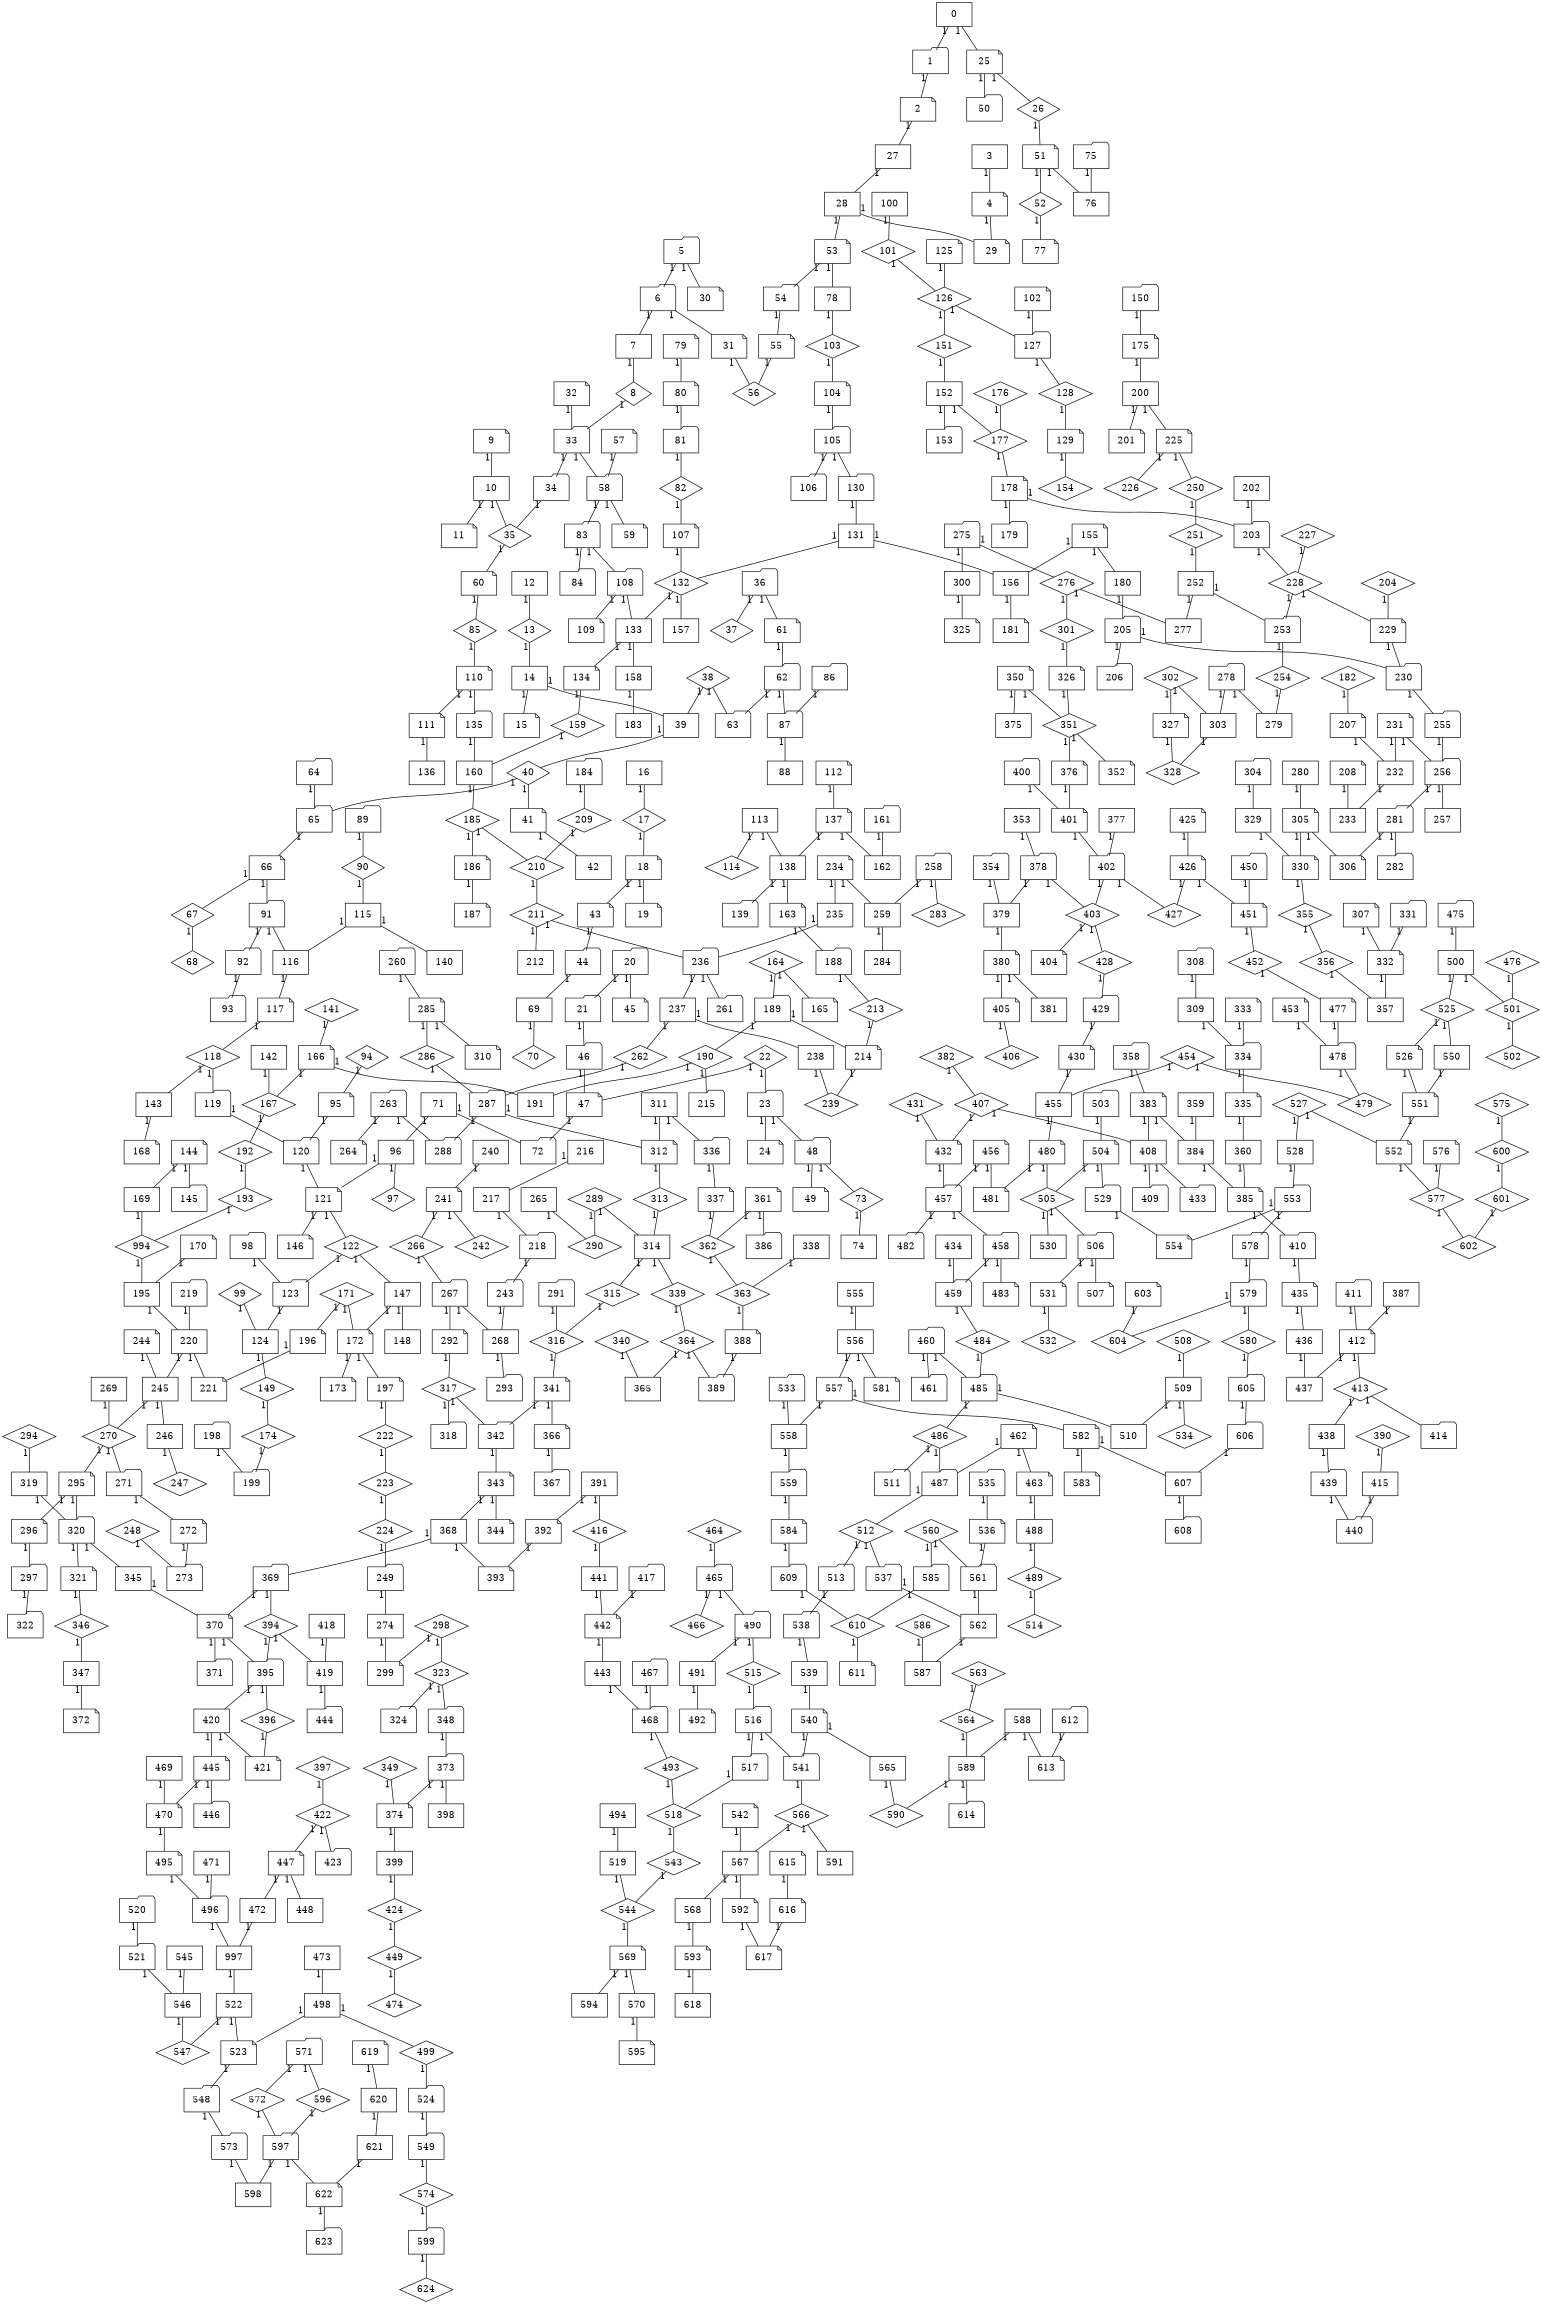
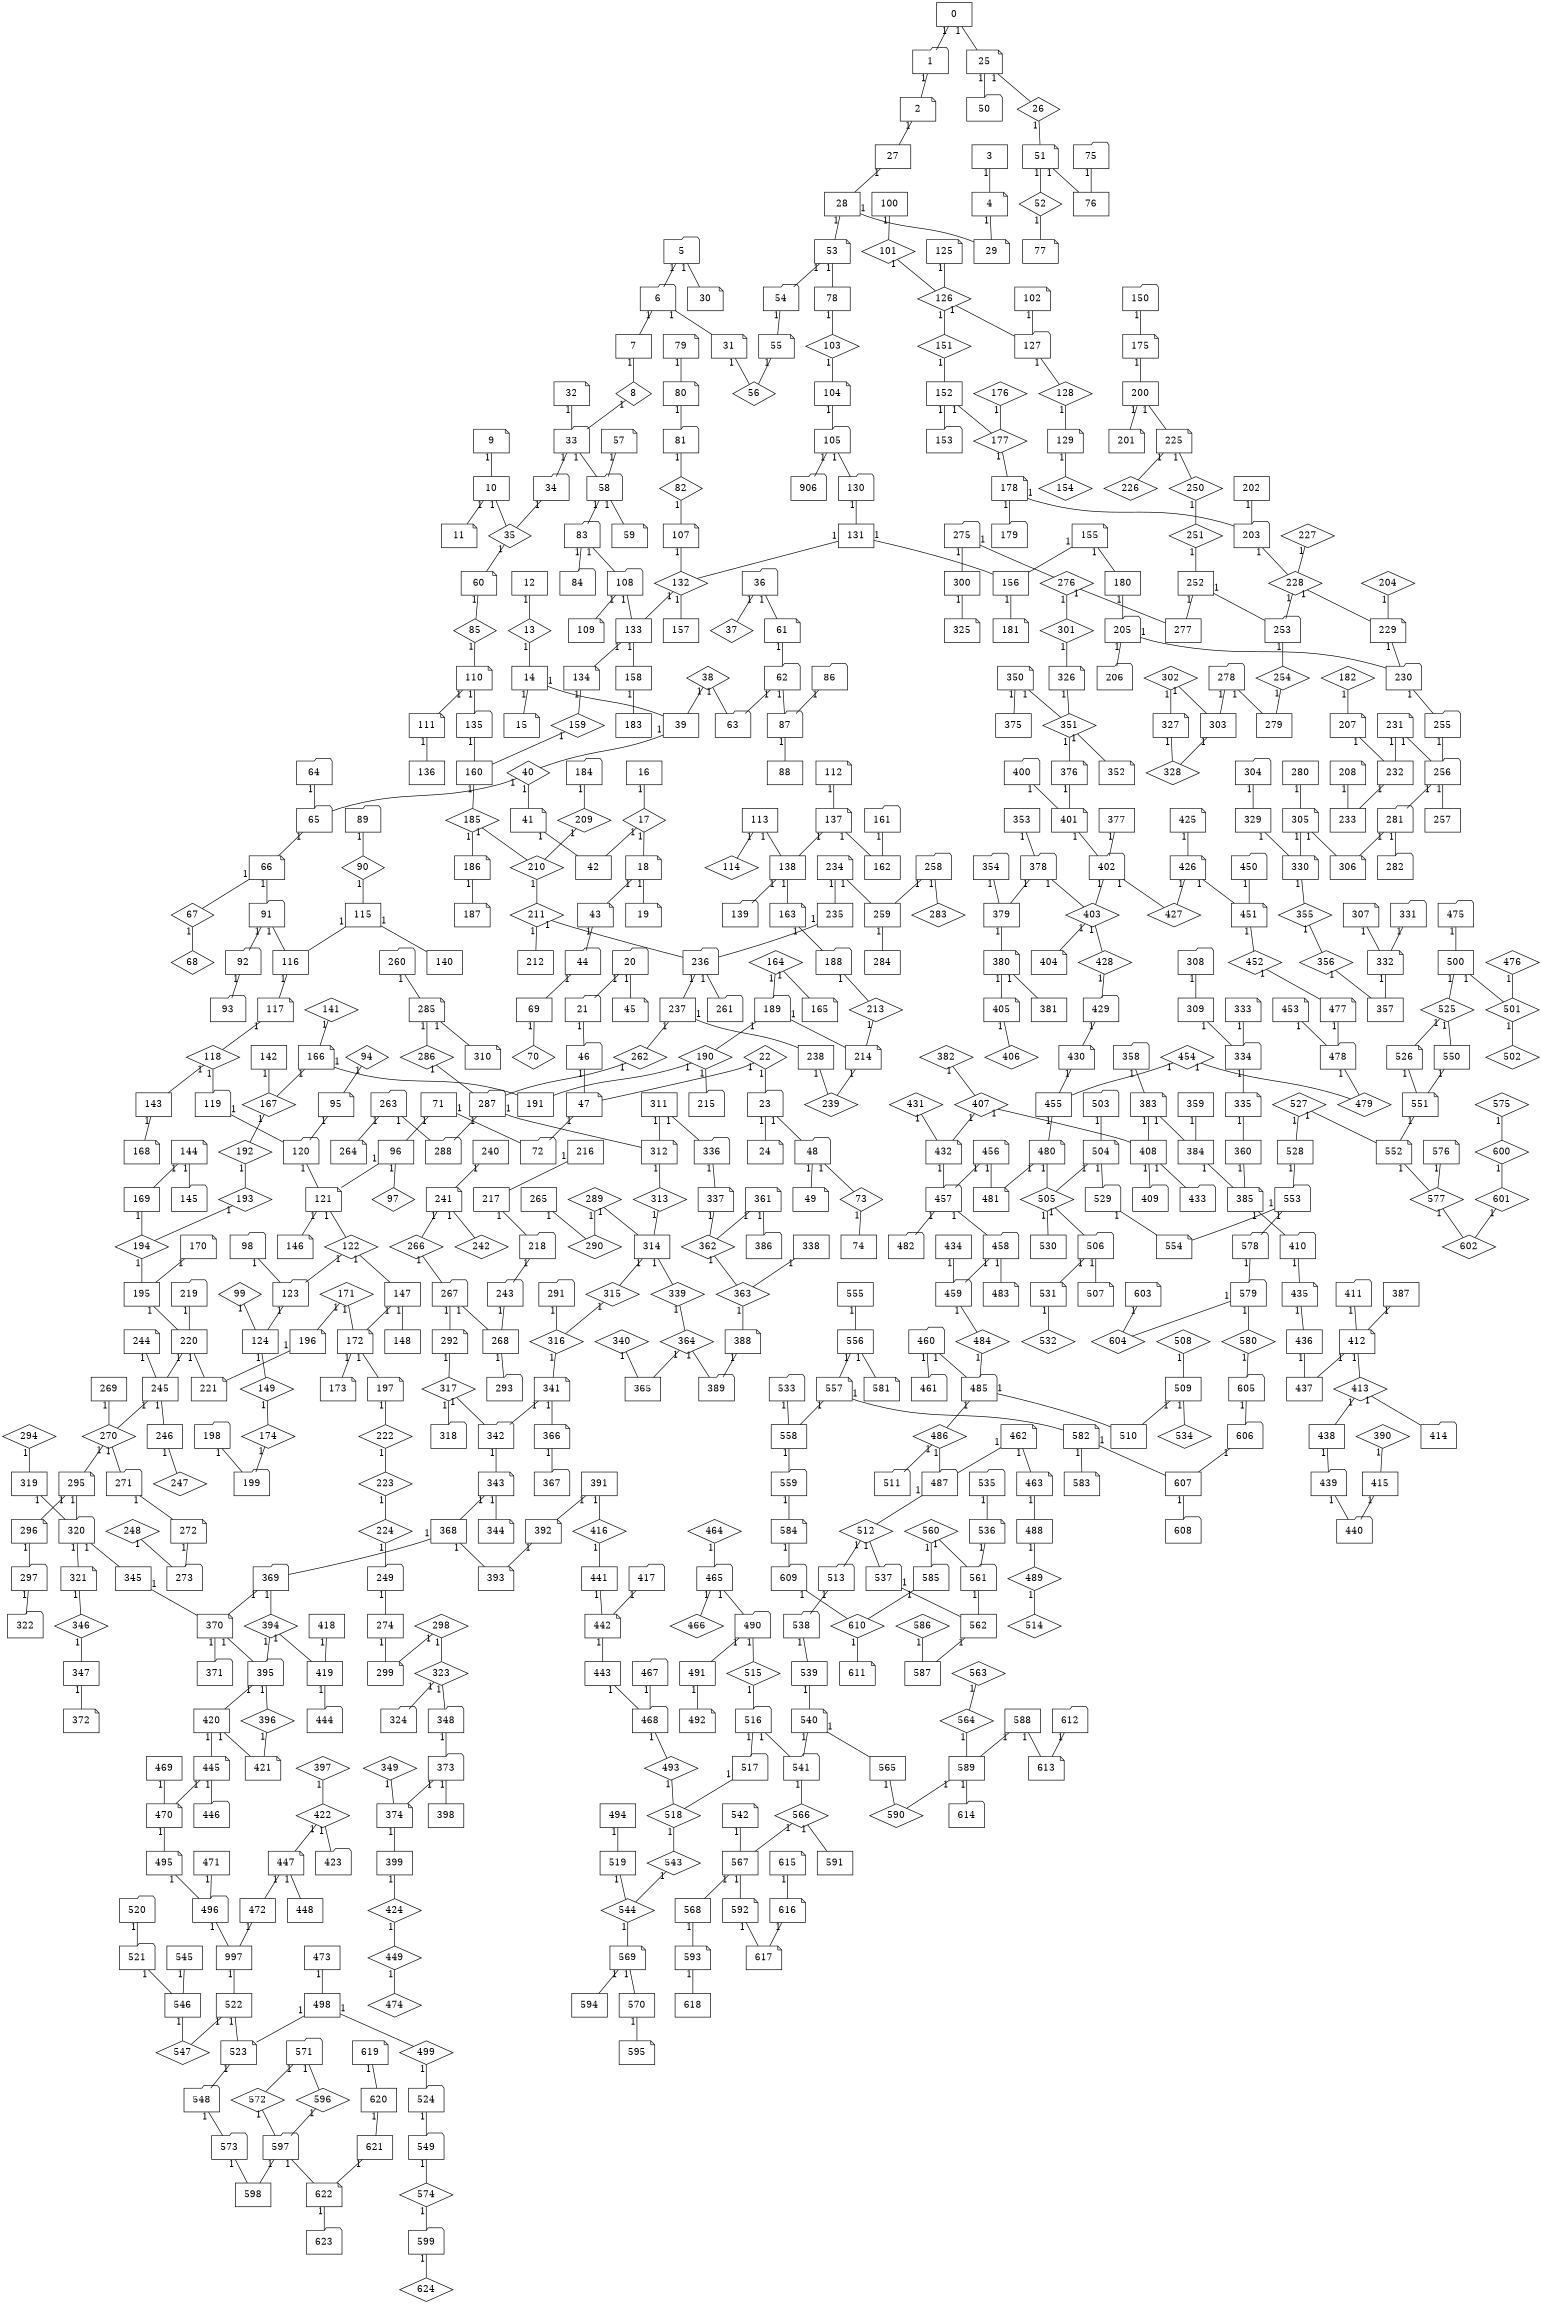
(809, 488) -> (809, 488)
none -> (621, 842)
(142, 1247) -> (142, 1247)
